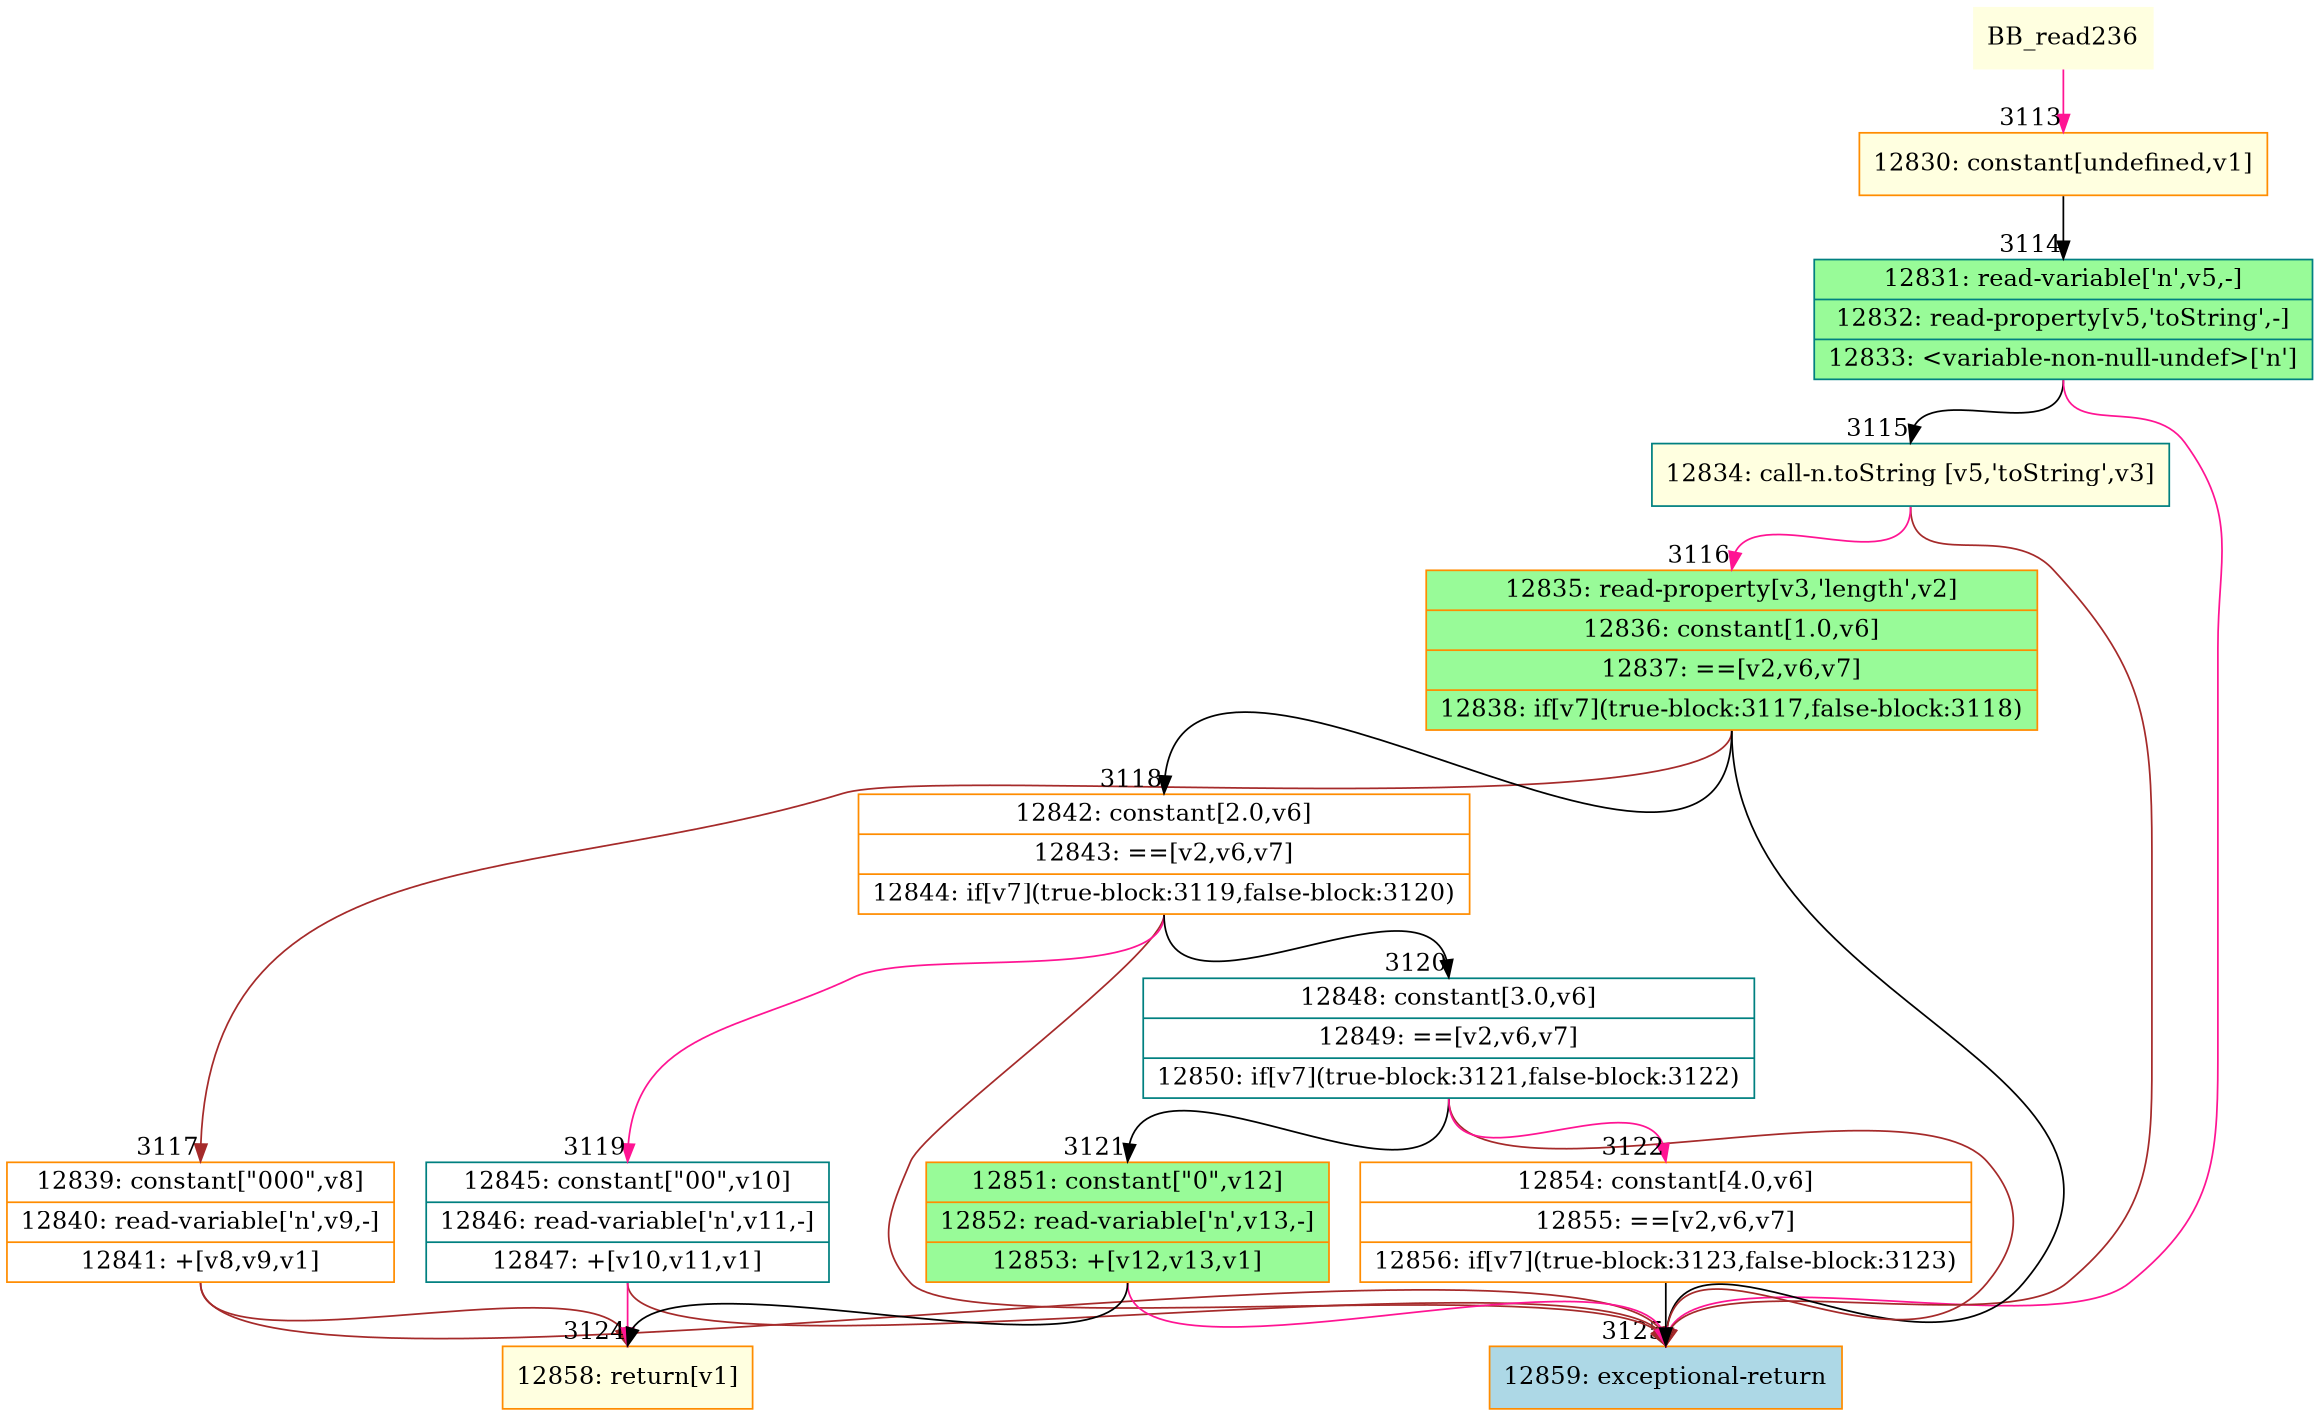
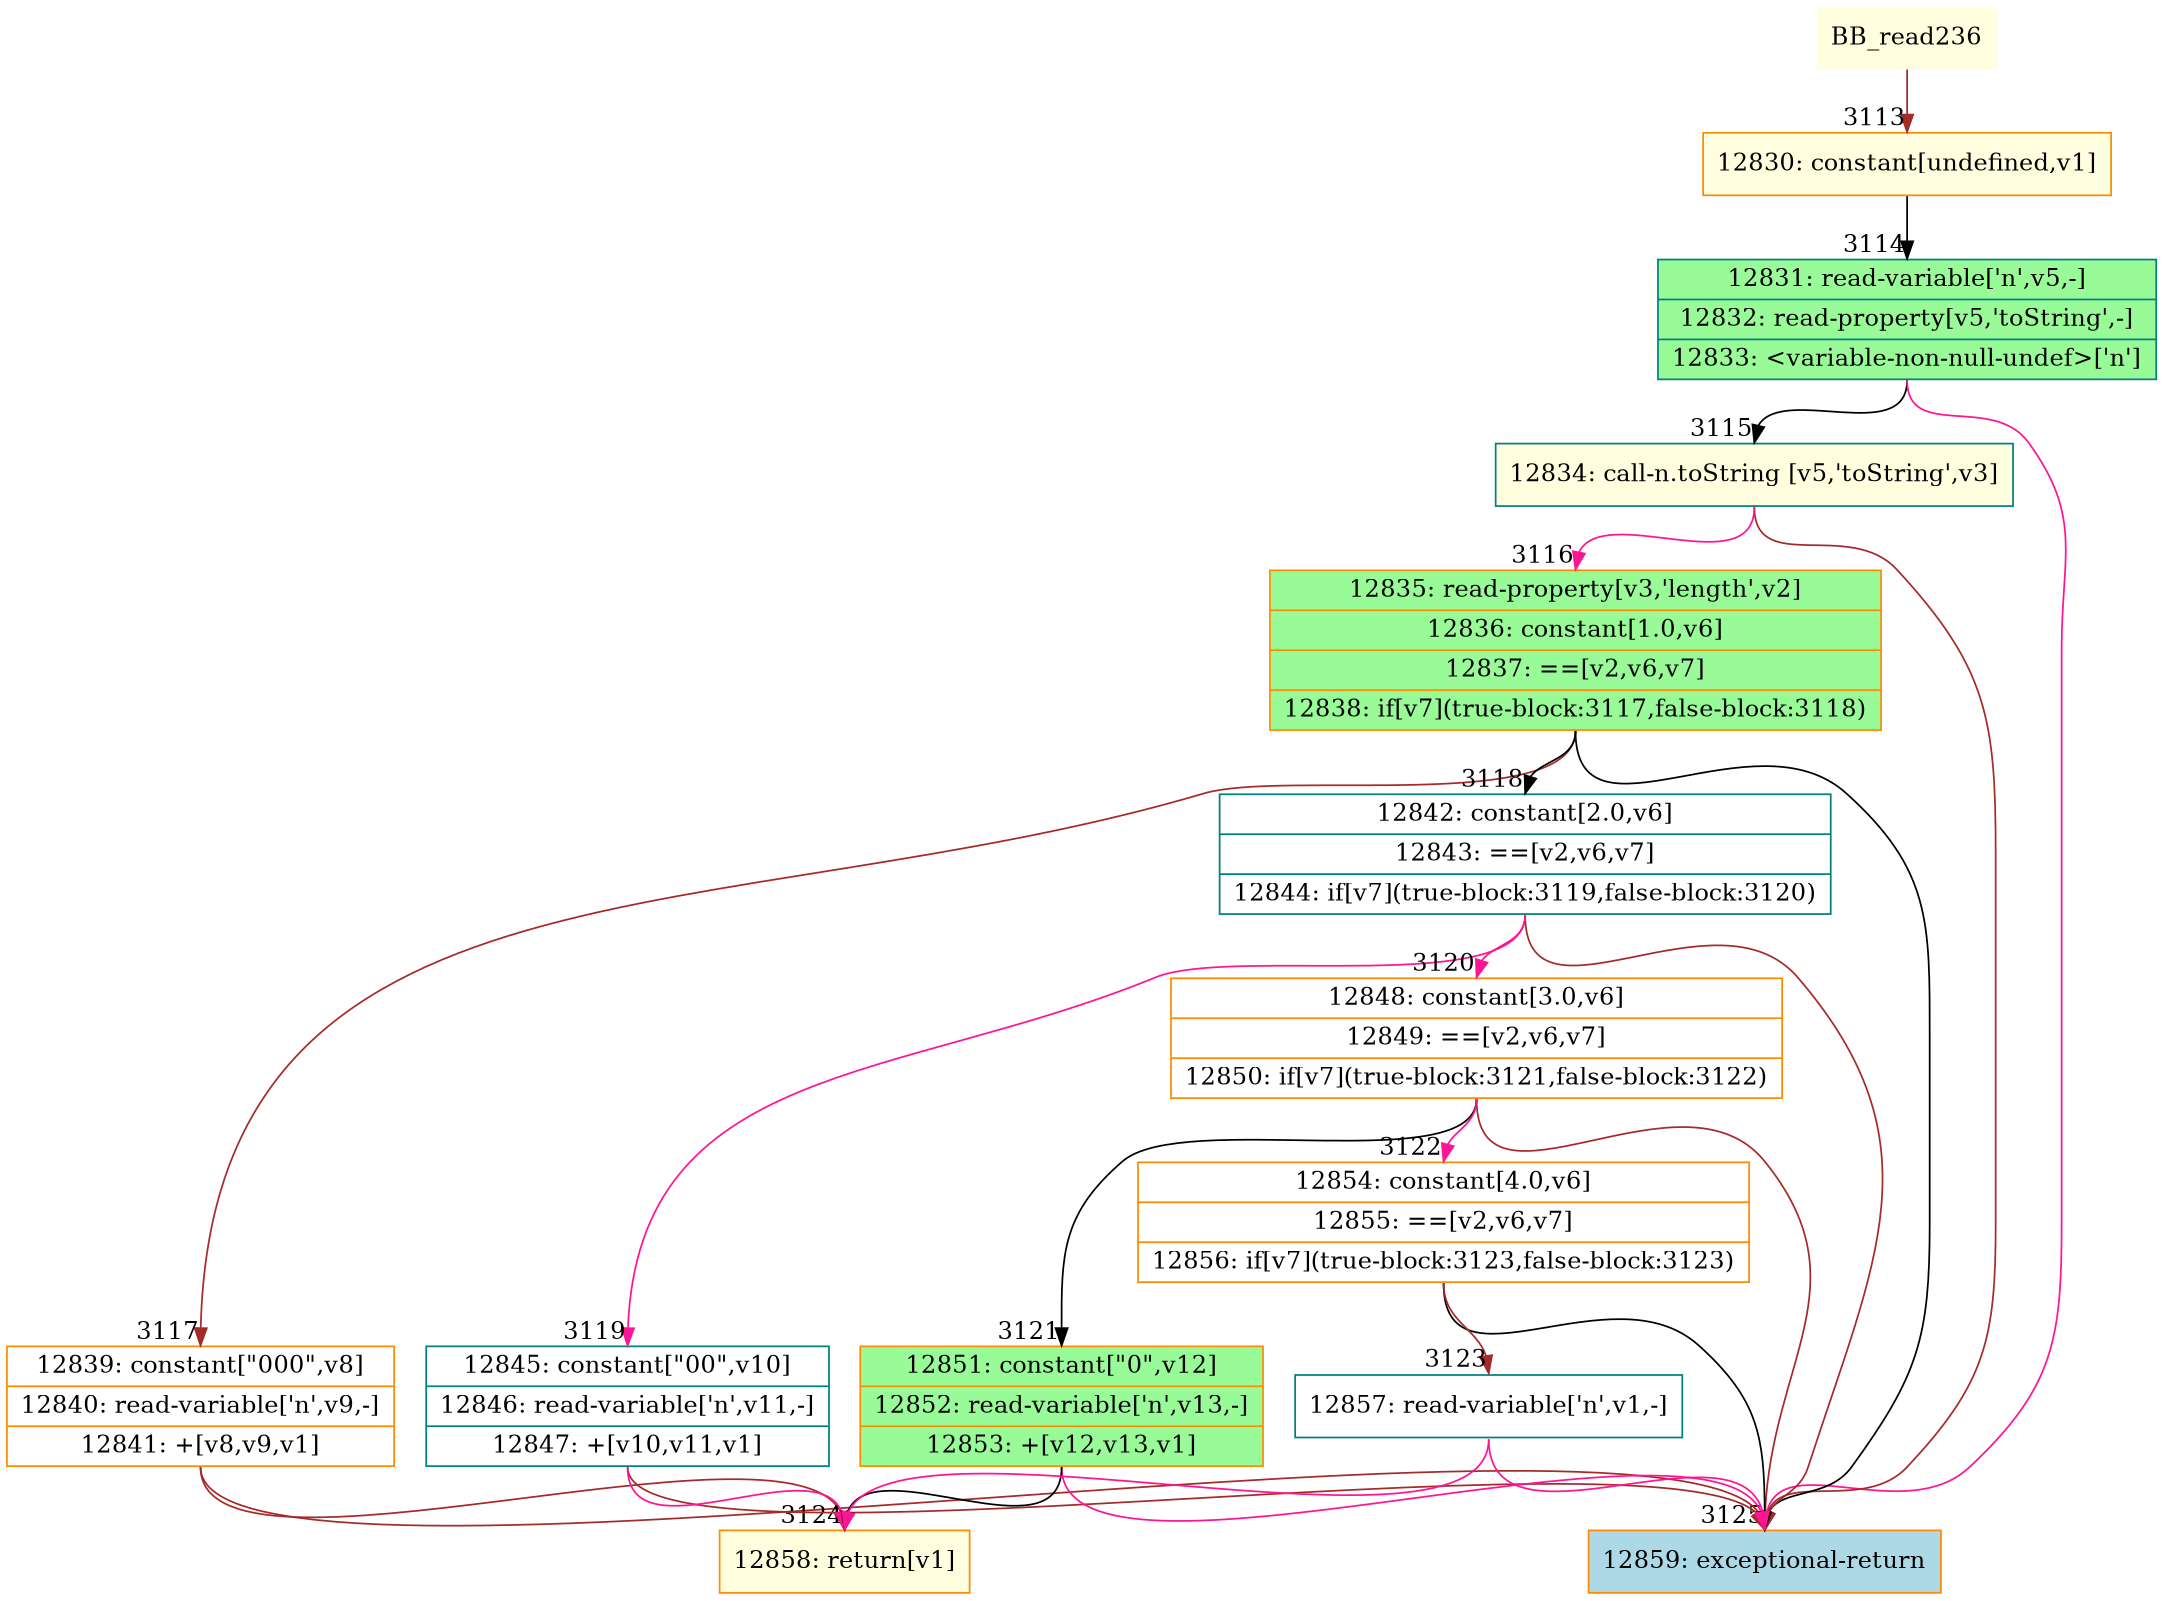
(2063, 92) -> (1907, 92)
(1164, 854) -> (1525, 854)
(1298, 948) -> (1509, 942)
(1449, 1038) -> (1477, 1038)
none -> (1489, 1406)
